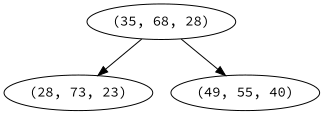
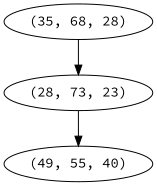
(199, 54) -> (78, 124)
